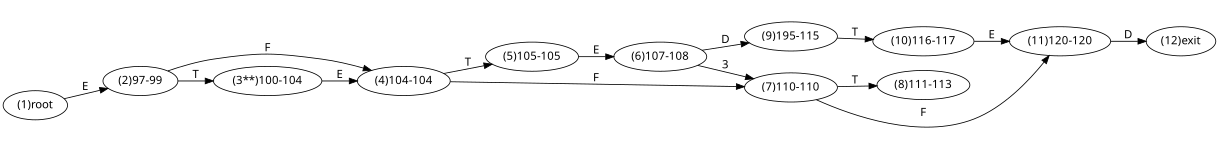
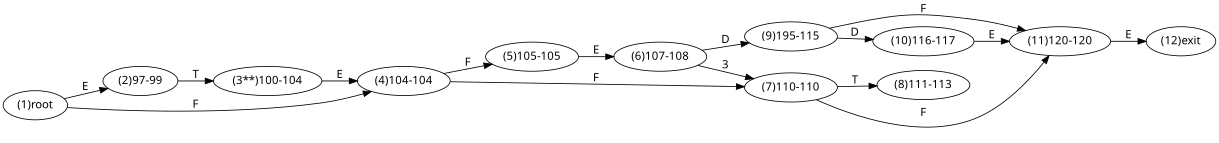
none -> (923, 15)
(855, 33) -> (855, 33)
(1128, 35) -> (1128, 35)
(265, 54) -> (216, 111)
(468, 63) -> (468, 63)
